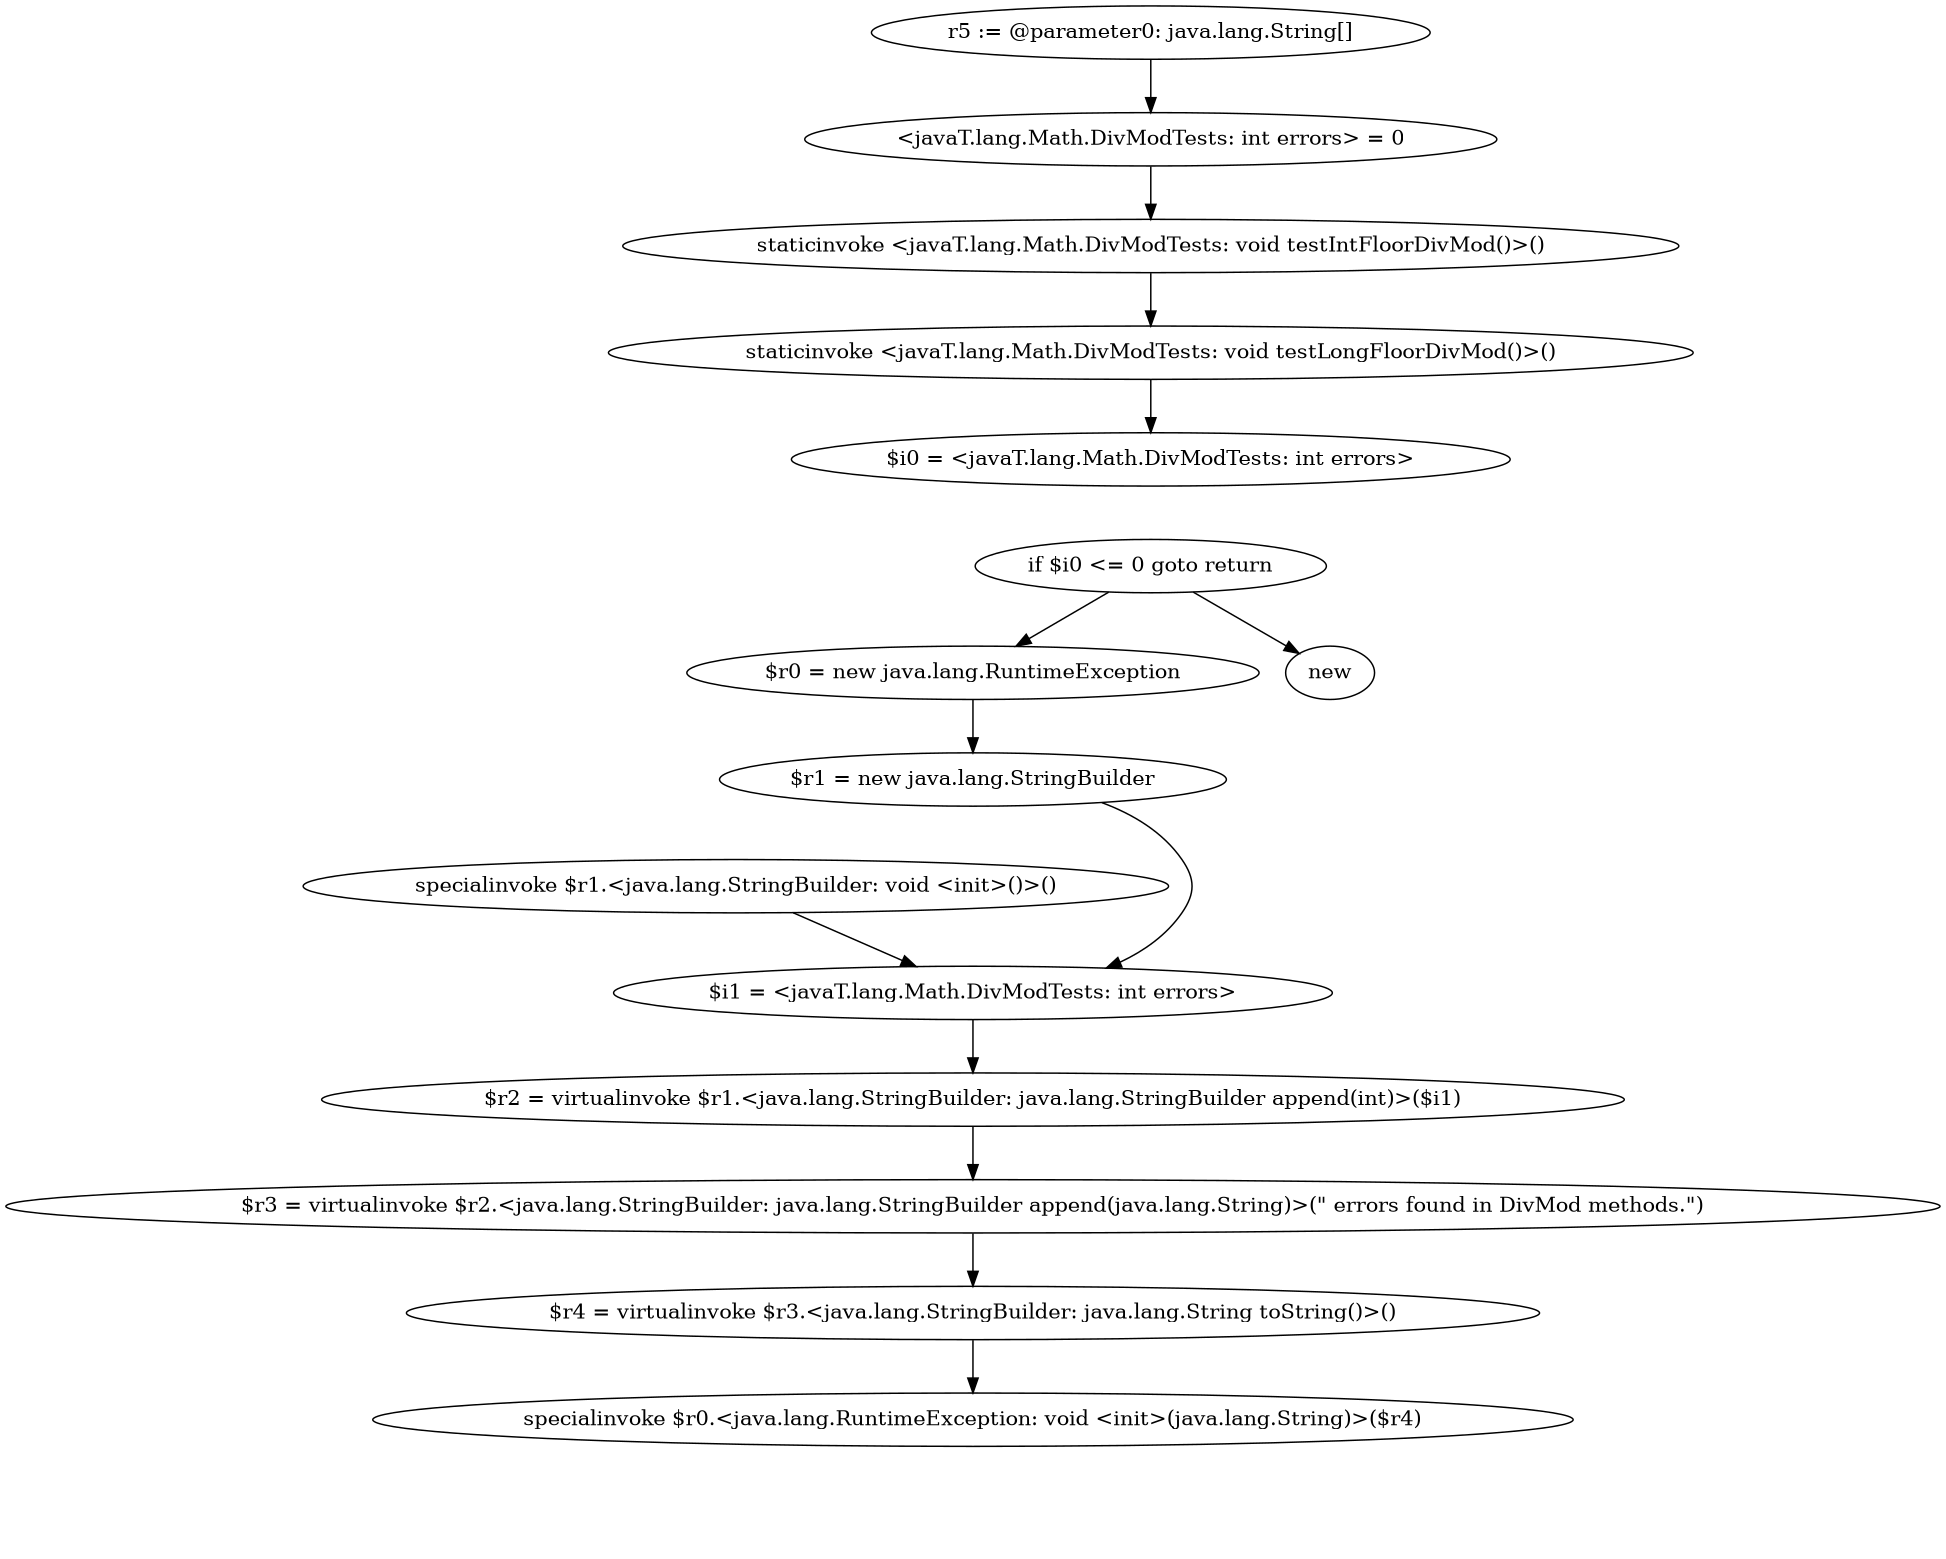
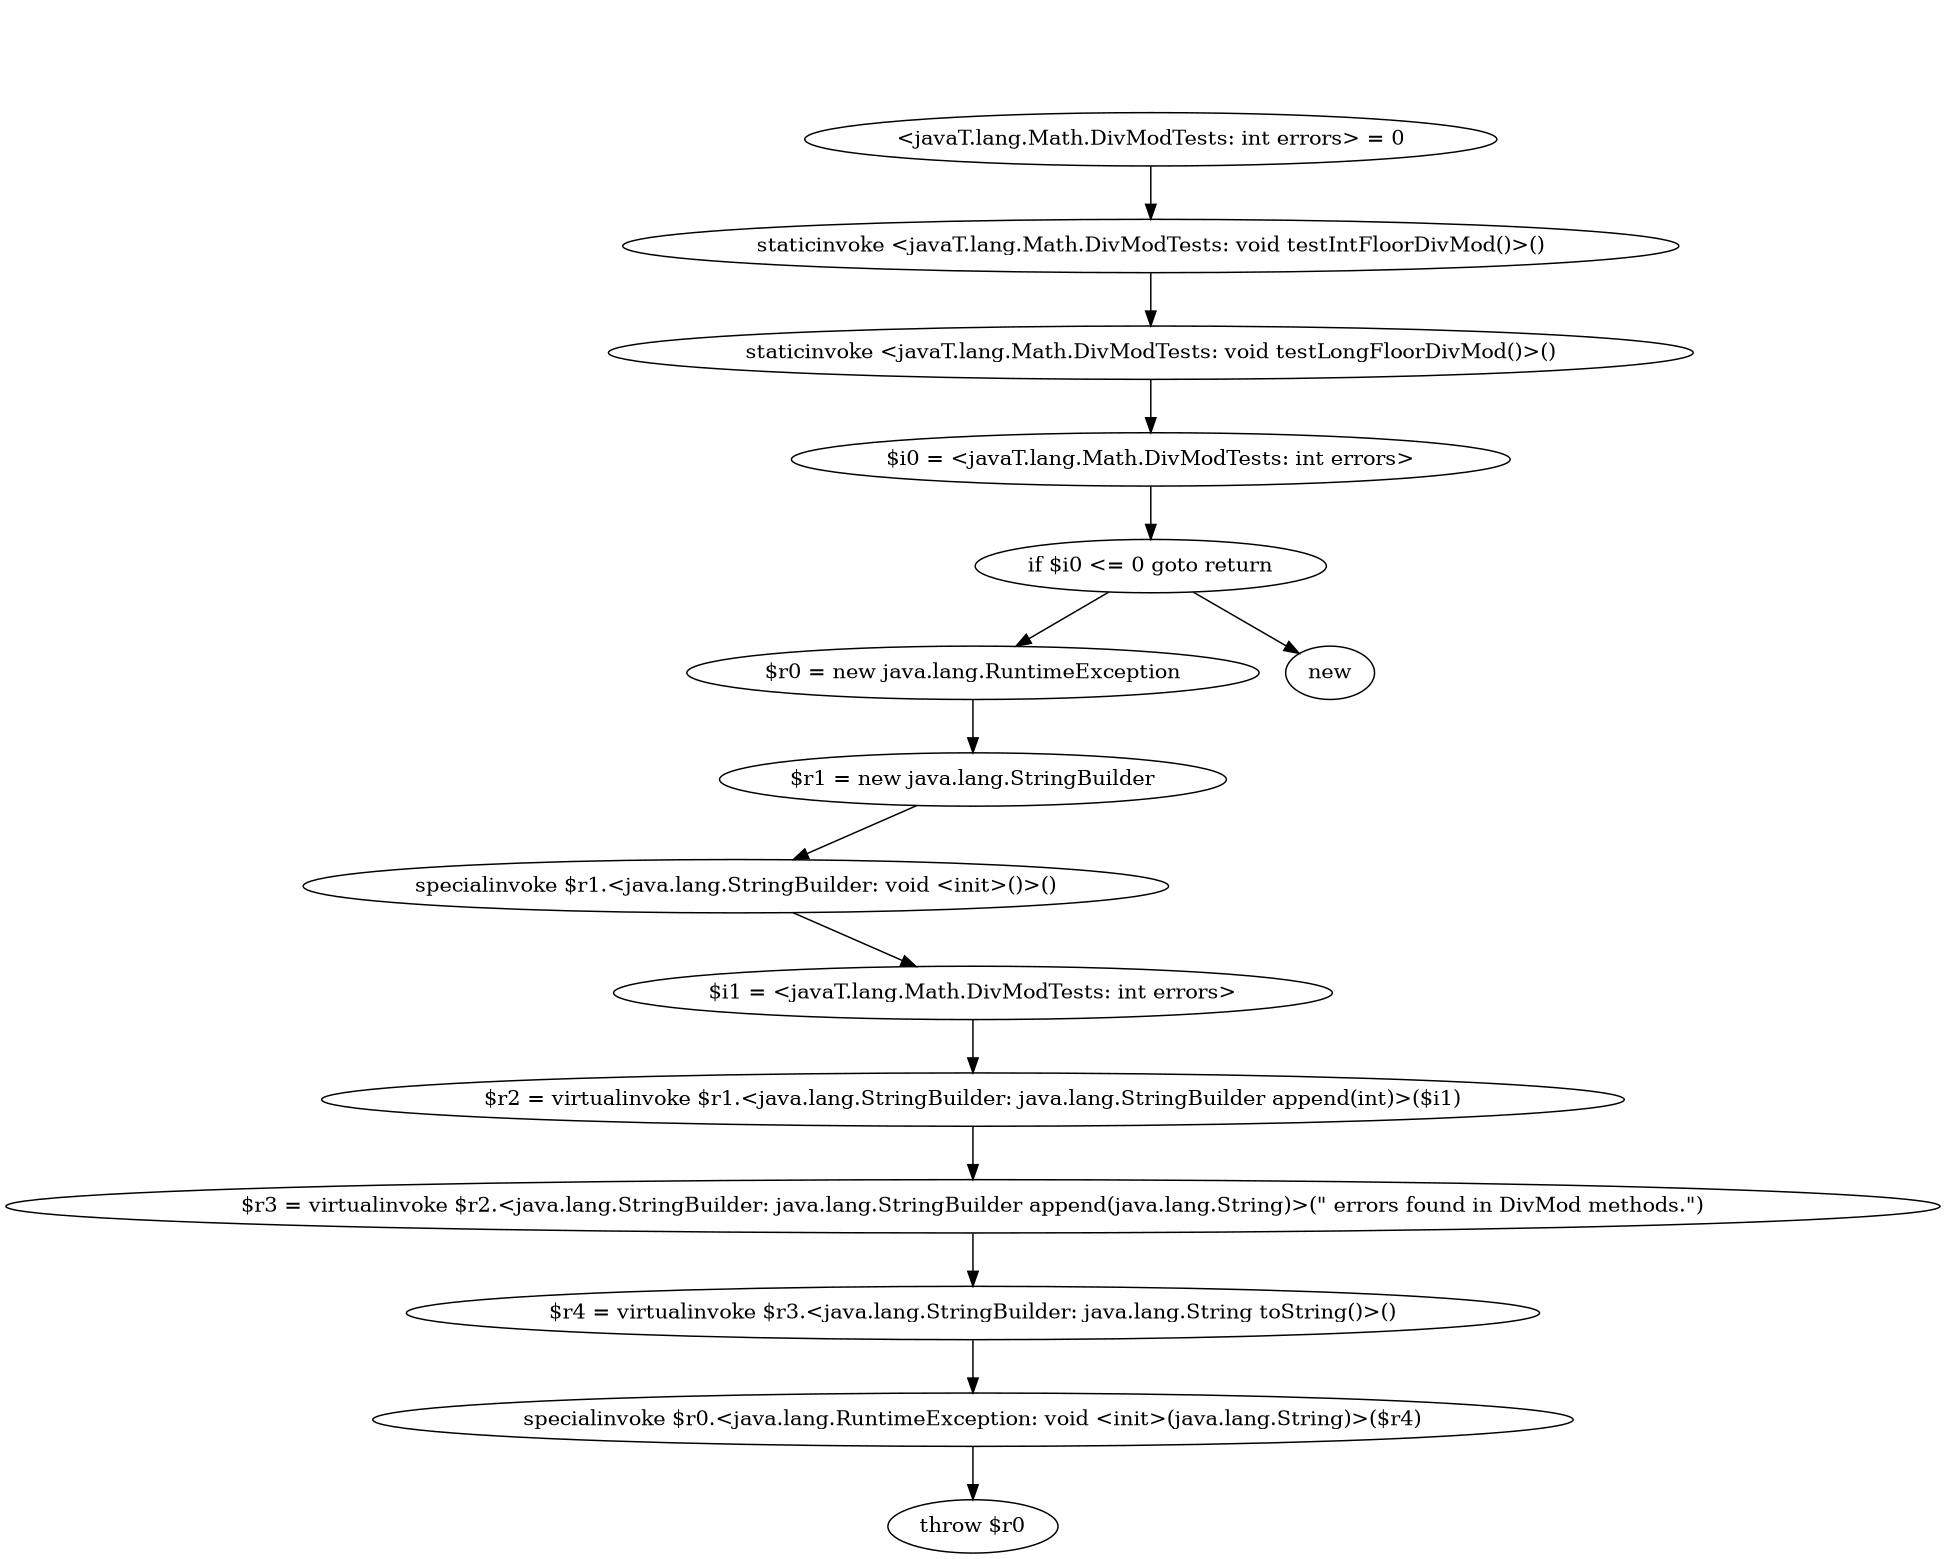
(1151, 33) -> none
none -> (1151, 505)
(1190, 877) -> (862, 830)
none -> (973, 1526)
